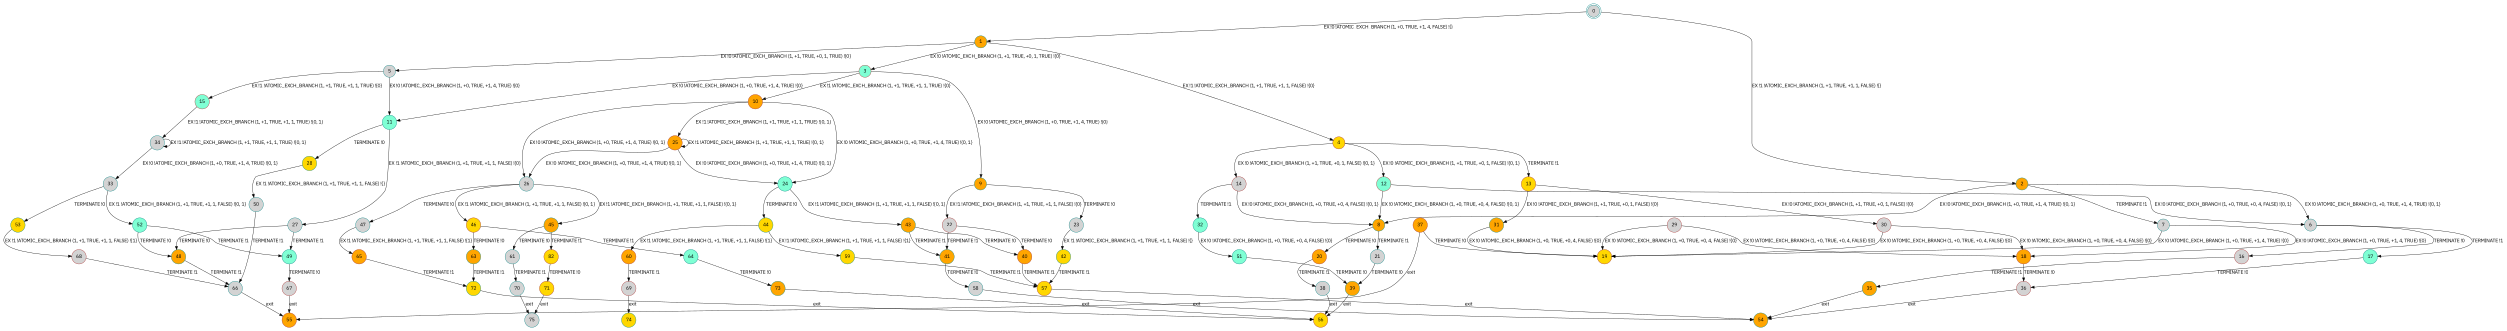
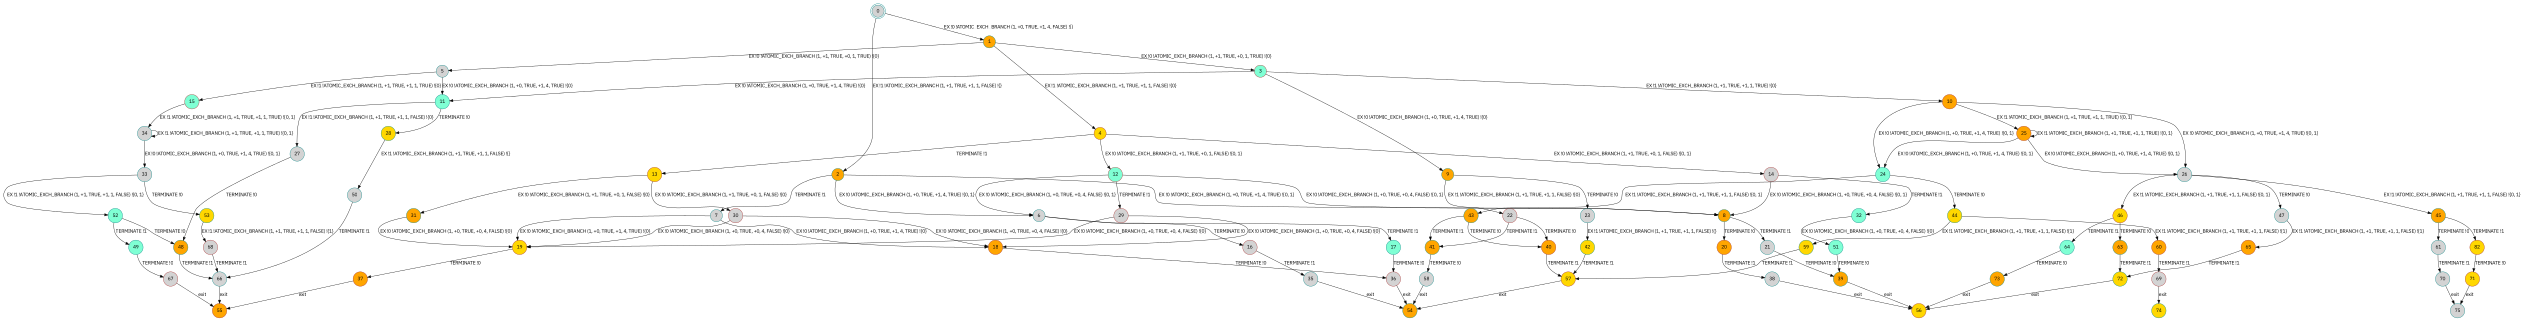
none -> (1118, 193)
(292, 239) -> none
(1484, 250) -> (442, 263)
(1869, 288) -> (1311, 279)
